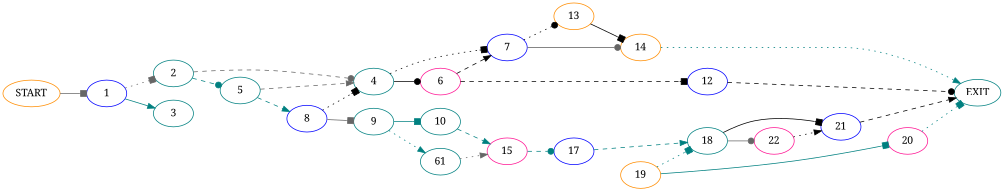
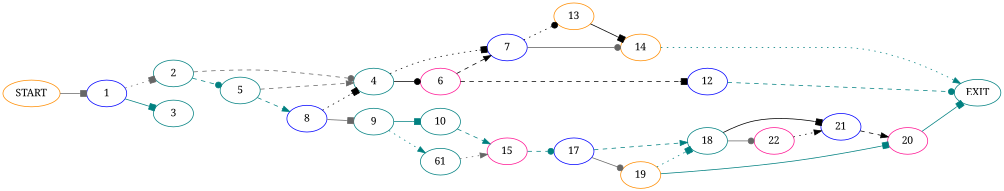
(838, 87) -> (838, 87)
(137, 102) -> (137, 102)
(904, 111) -> (871, 133)
(939, 119) -> (939, 119)
none -> (605, 162)
